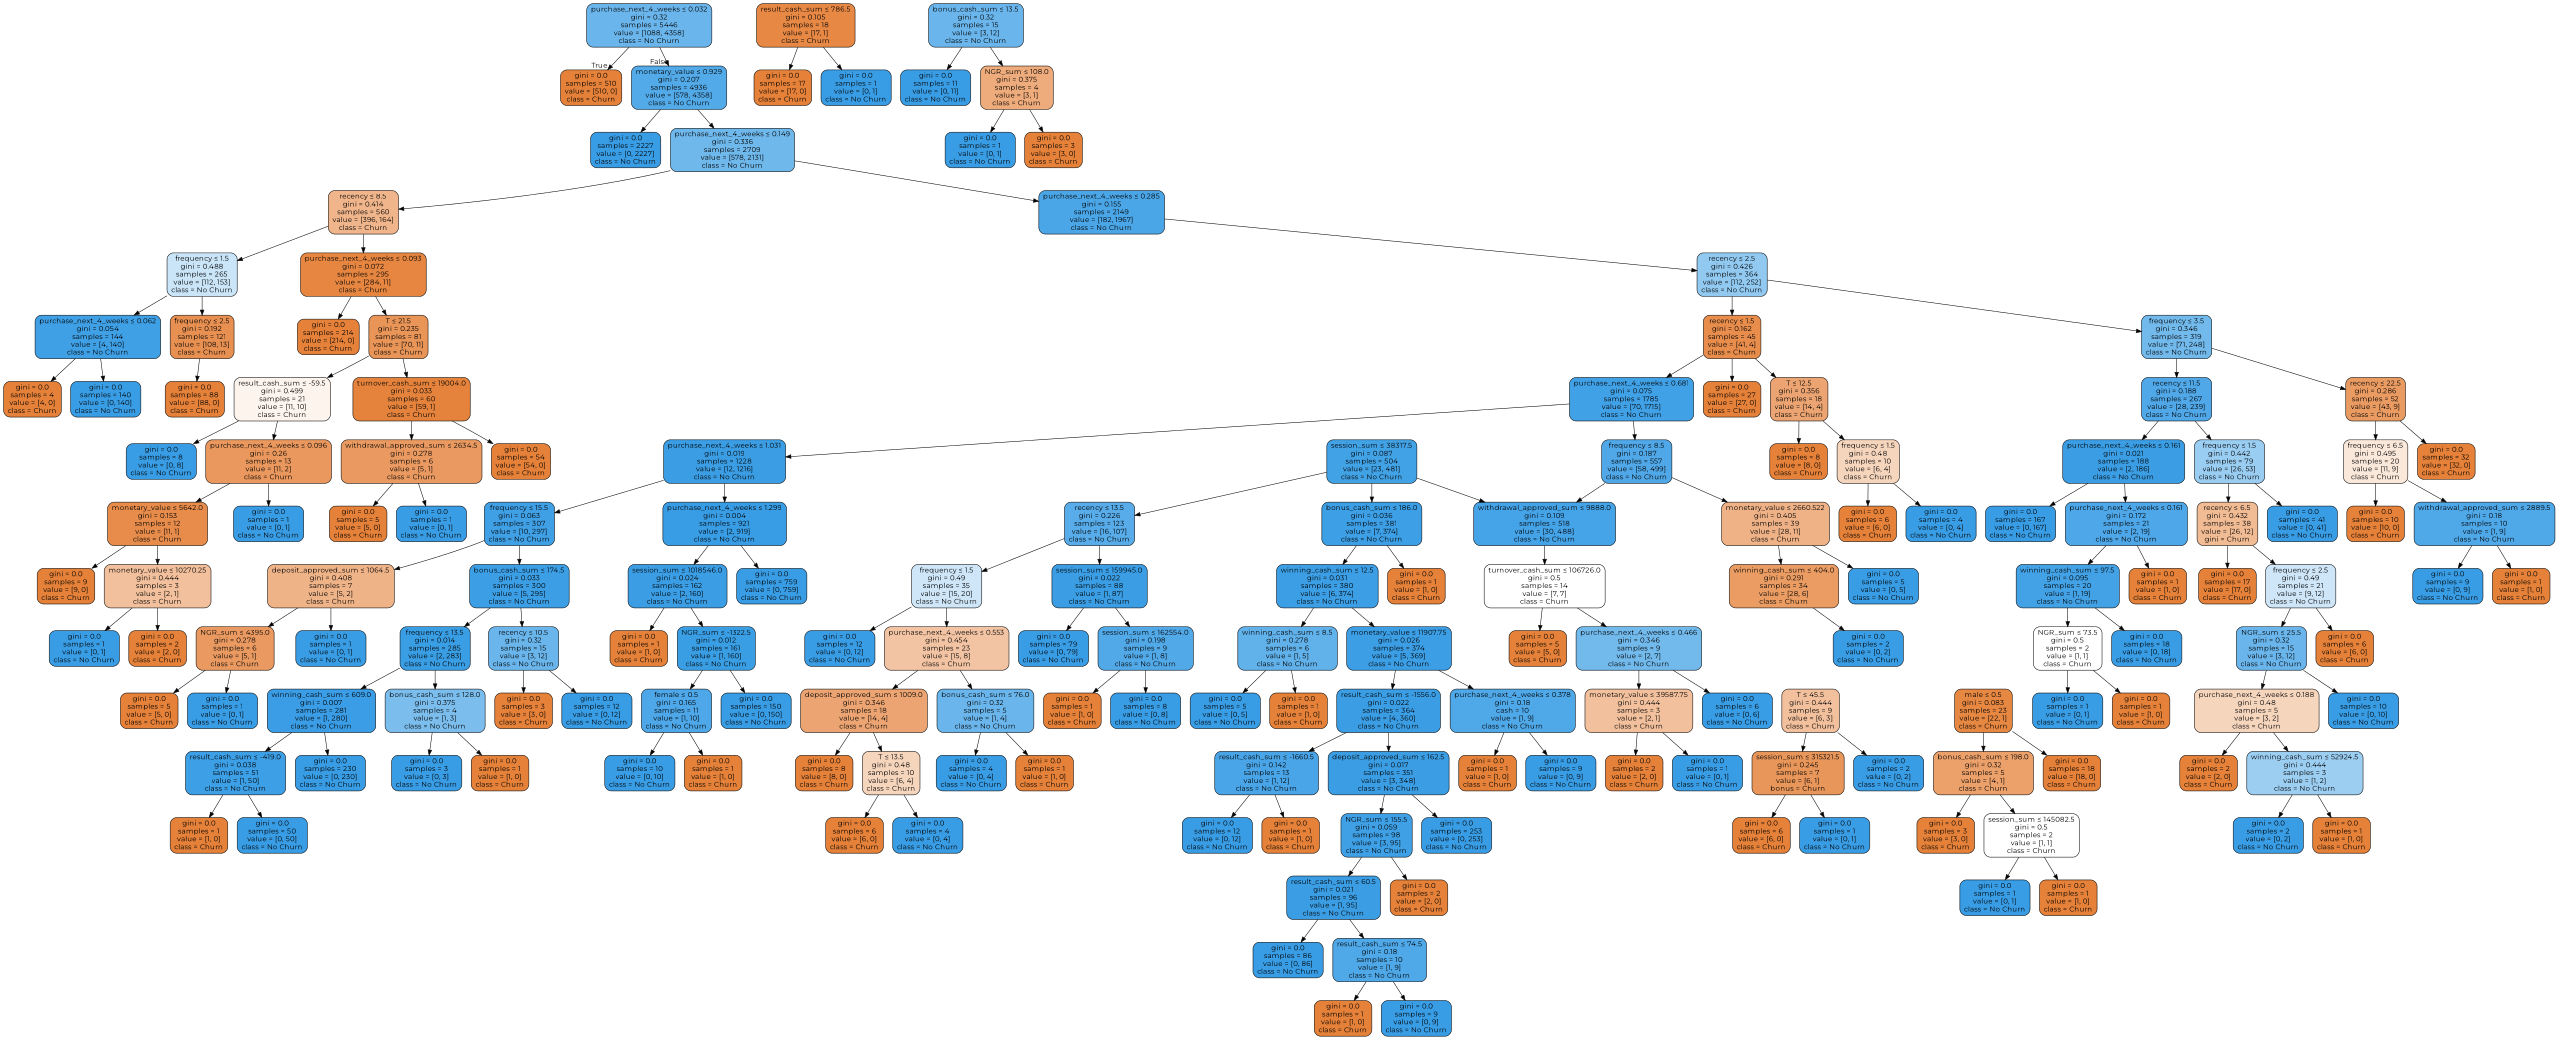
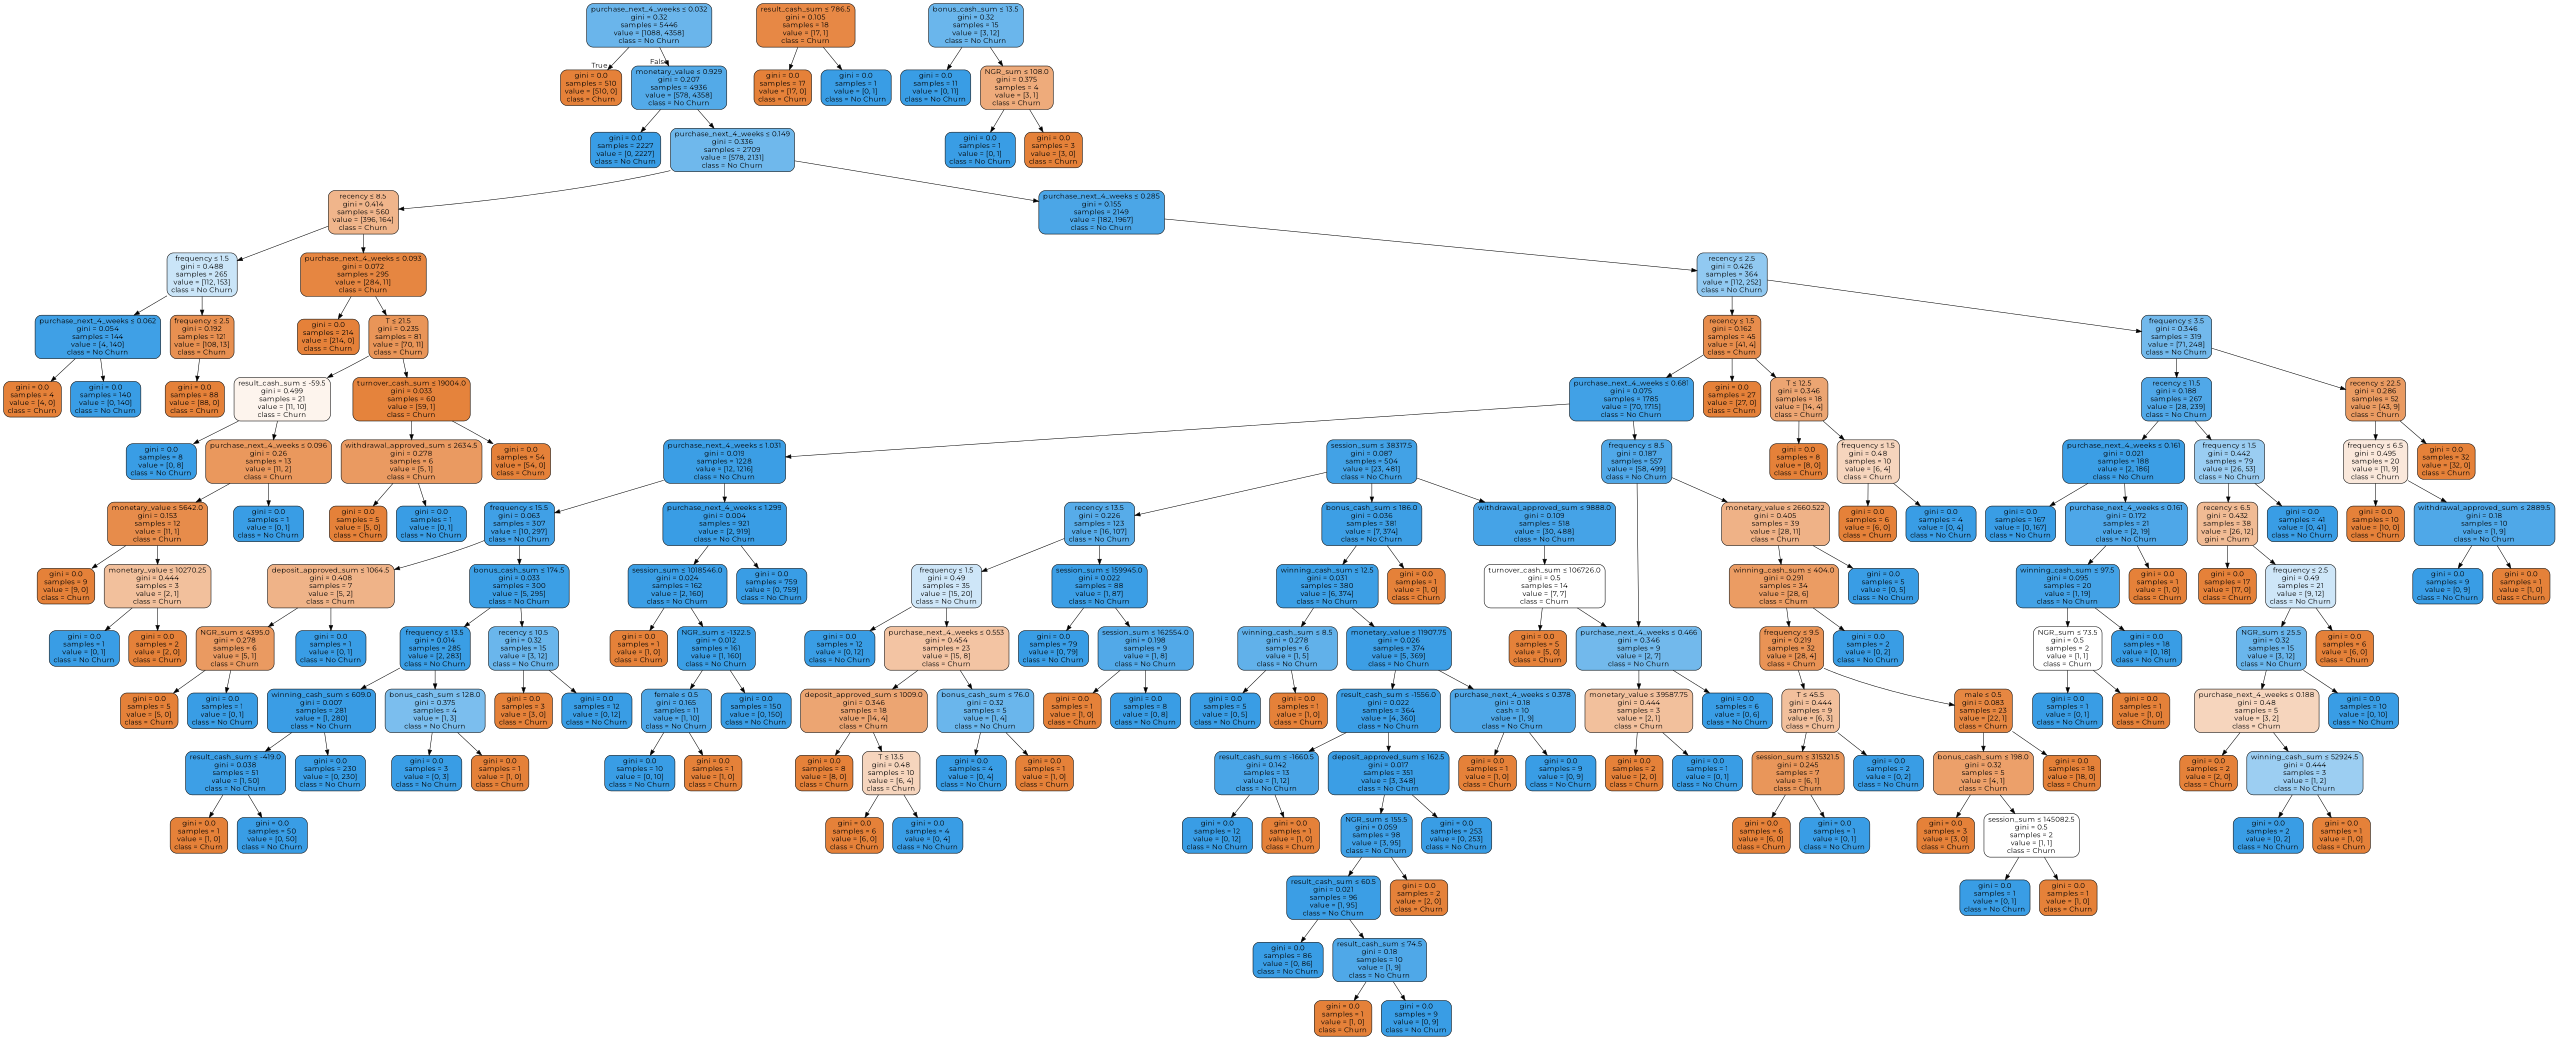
(1799, 391) -> (1799, 391)
(1593, 491) -> (1638, 552)
none -> (1792, 648)
(1798, 789) -> (1798, 789)
